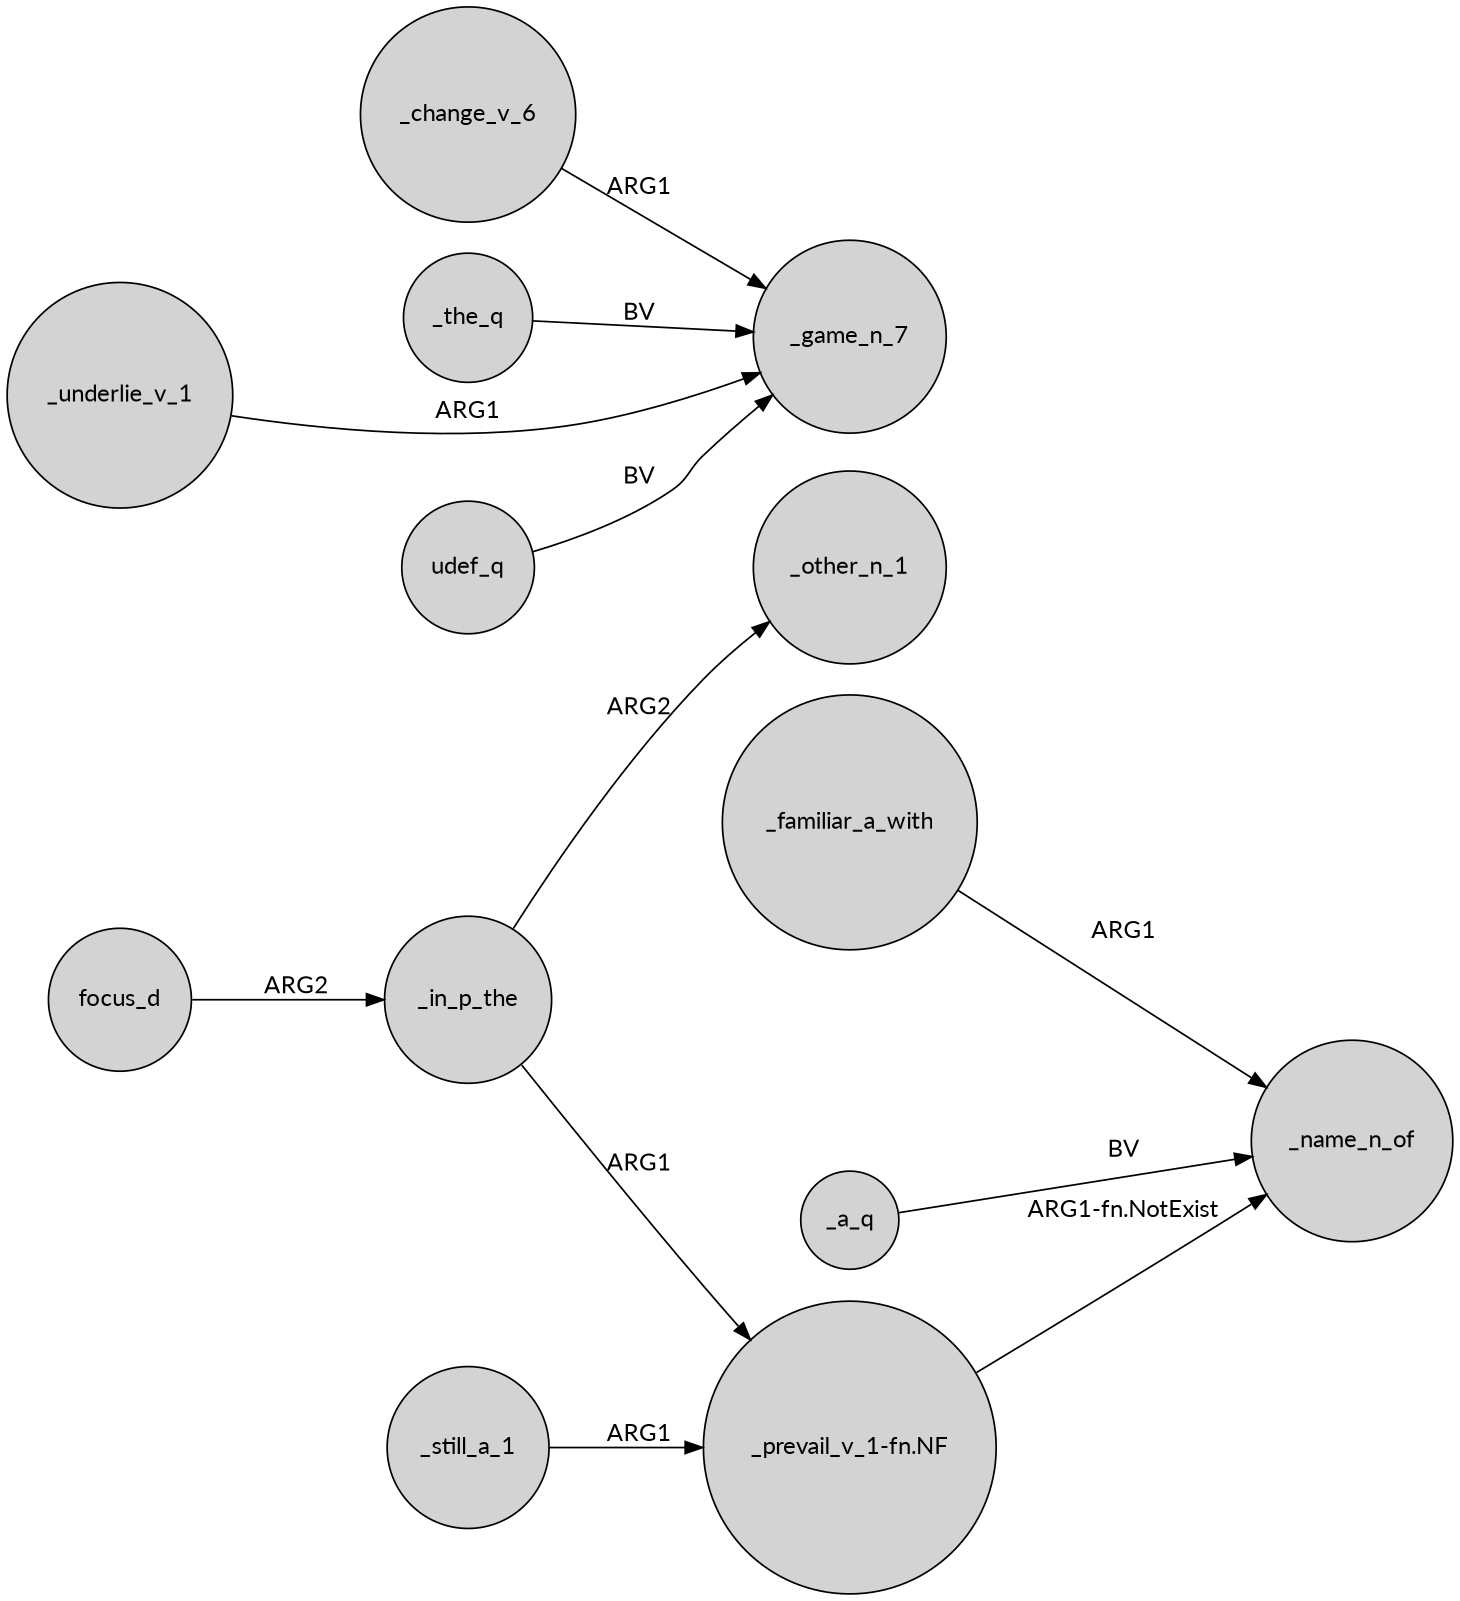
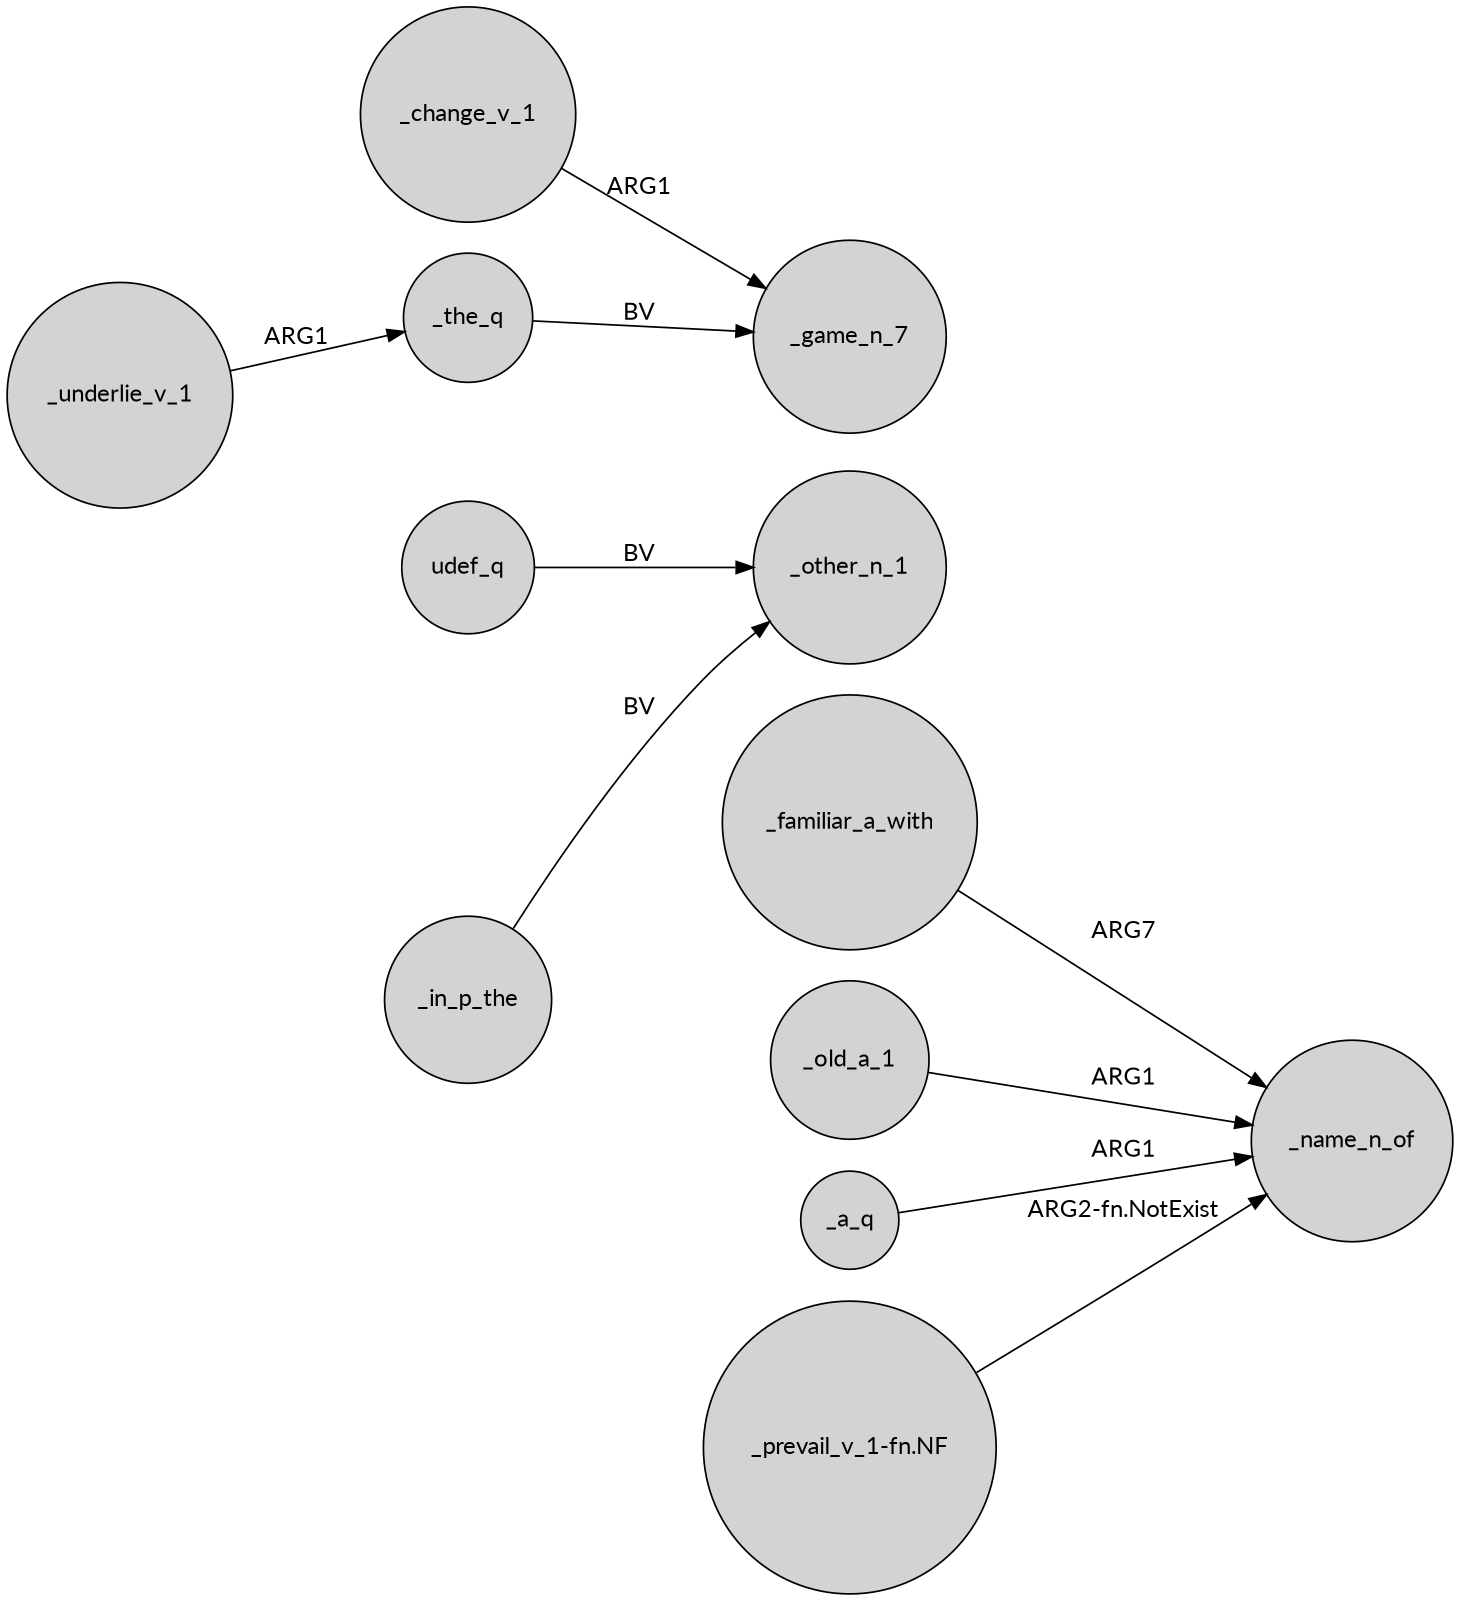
(468, 115) -> (468, 115)
(491, 433) -> (309, 353)
(658, 499) -> (635, 567)
(639, 708) -> (639, 708)
(1124, 932) -> (1124, 932)
(120, 1000) -> none
none -> (850, 1060)
(1124, 1150) -> (1124, 1150)
(629, 1197) -> none
(1124, 1211) -> (1124, 1211)
(468, 1448) -> none
